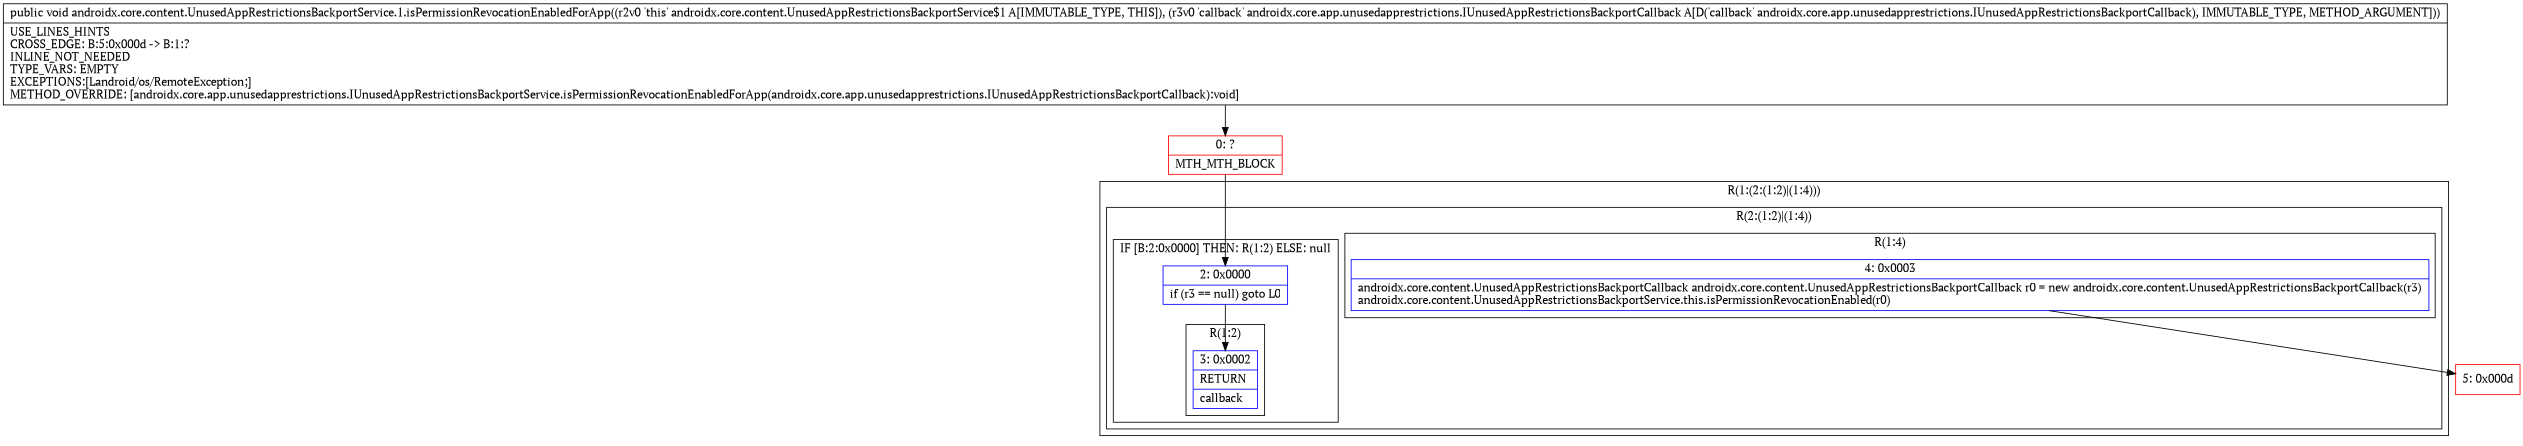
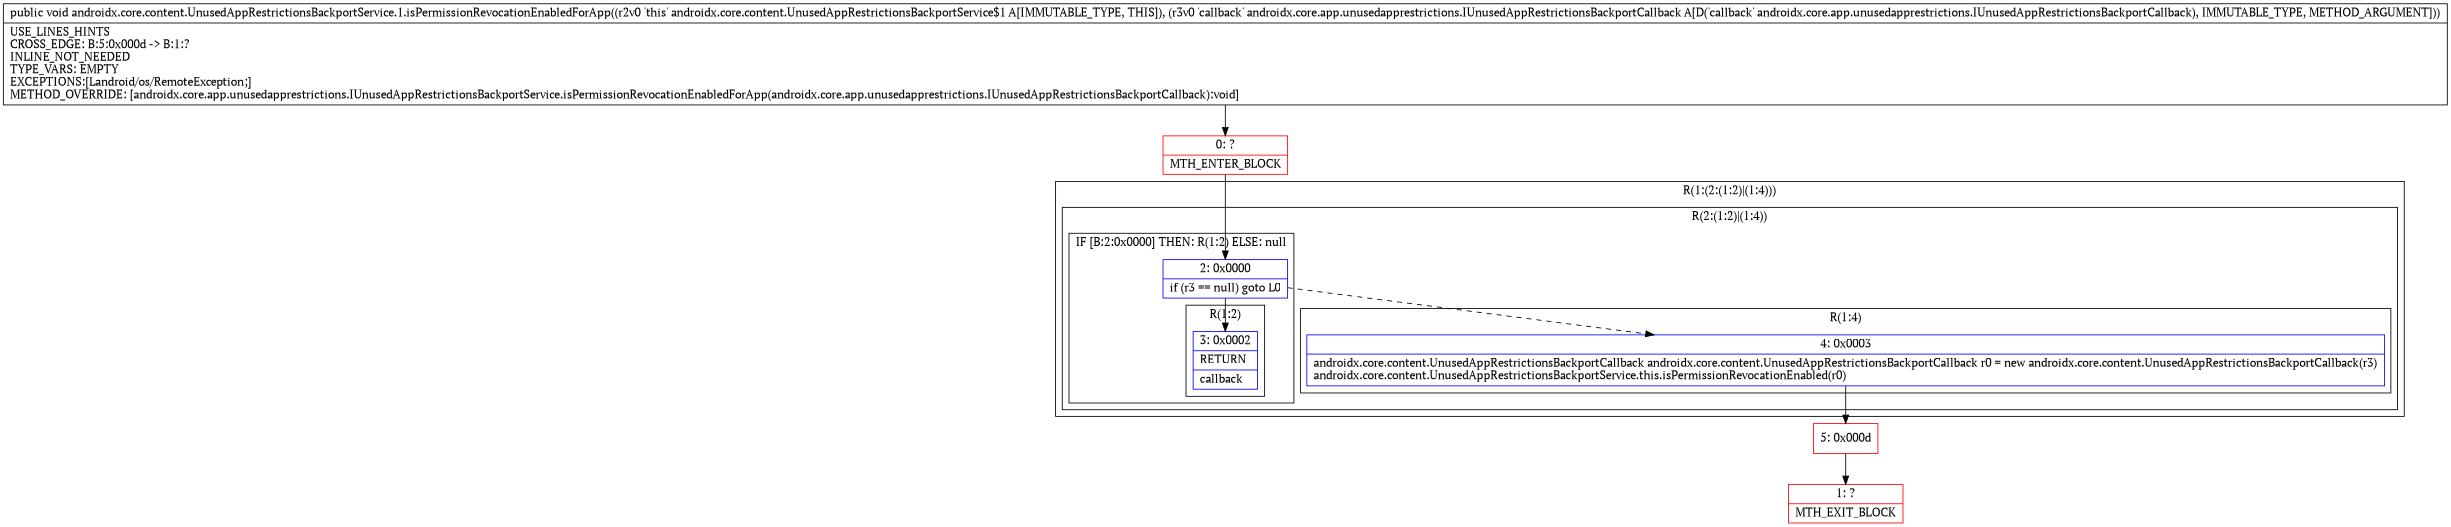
(1225, 164) -> (1225, 164)
none -> (1493, 314)
none -> (1846, 504)
